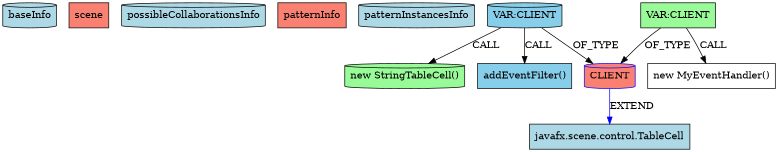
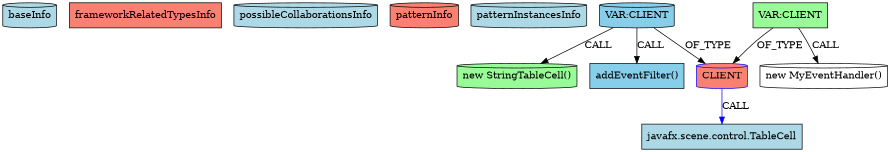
(89, 15) -> (145, 15)
(312, 15) -> (424, 15)
(712, 76) -> (824, 76)
(632, 106) -> (736, 106)
